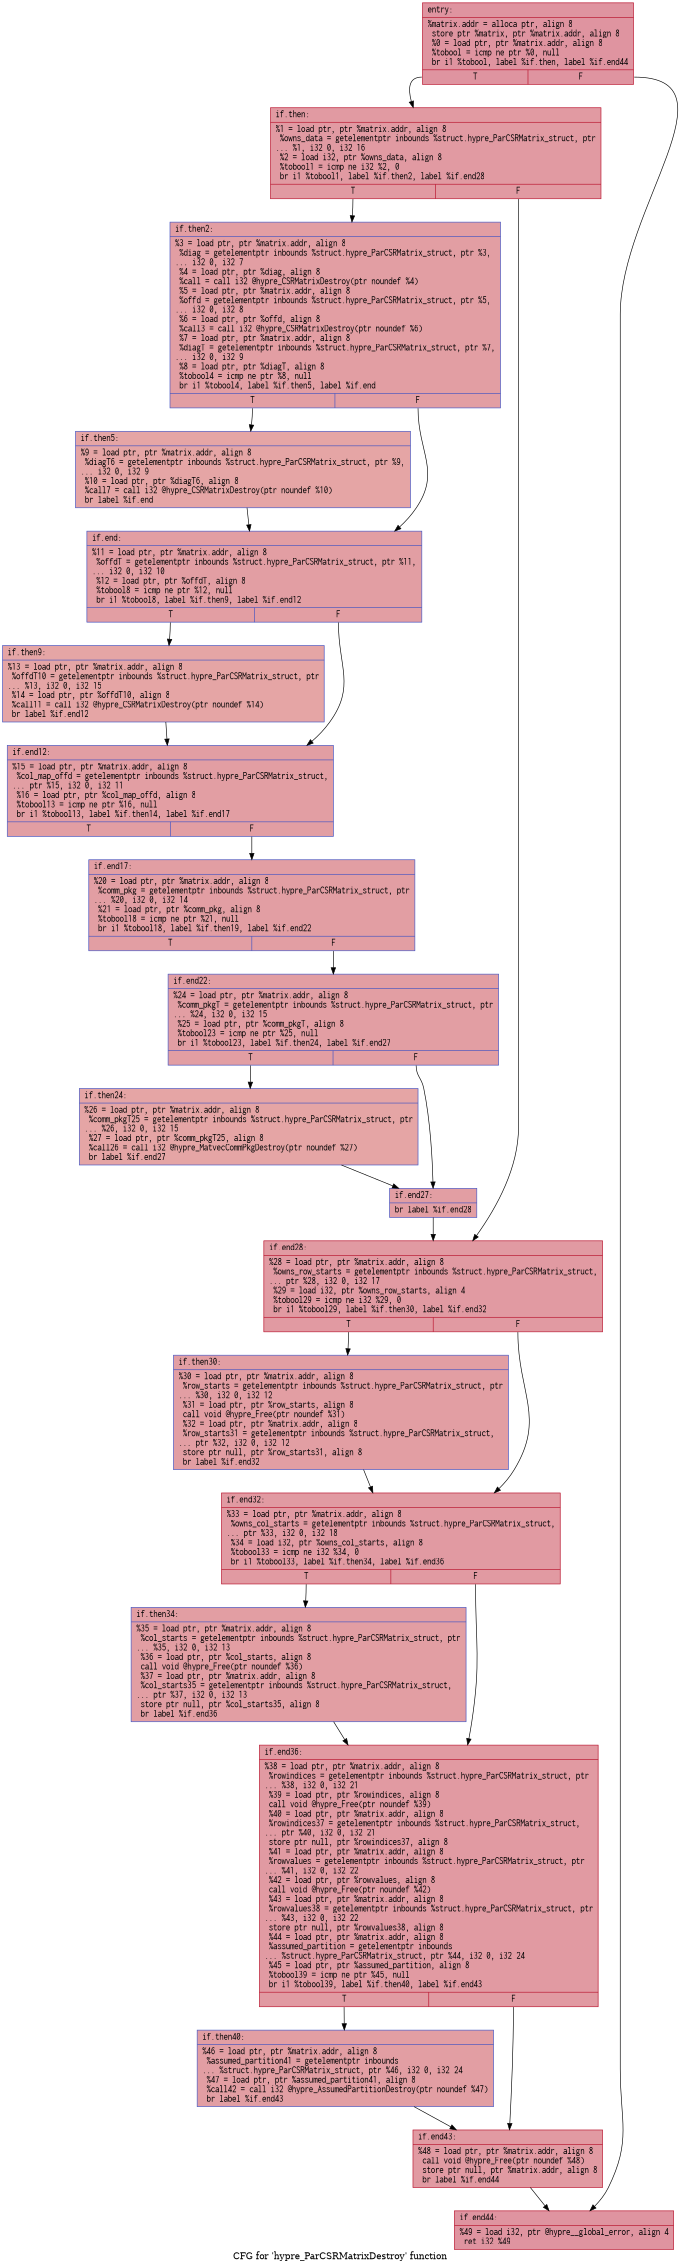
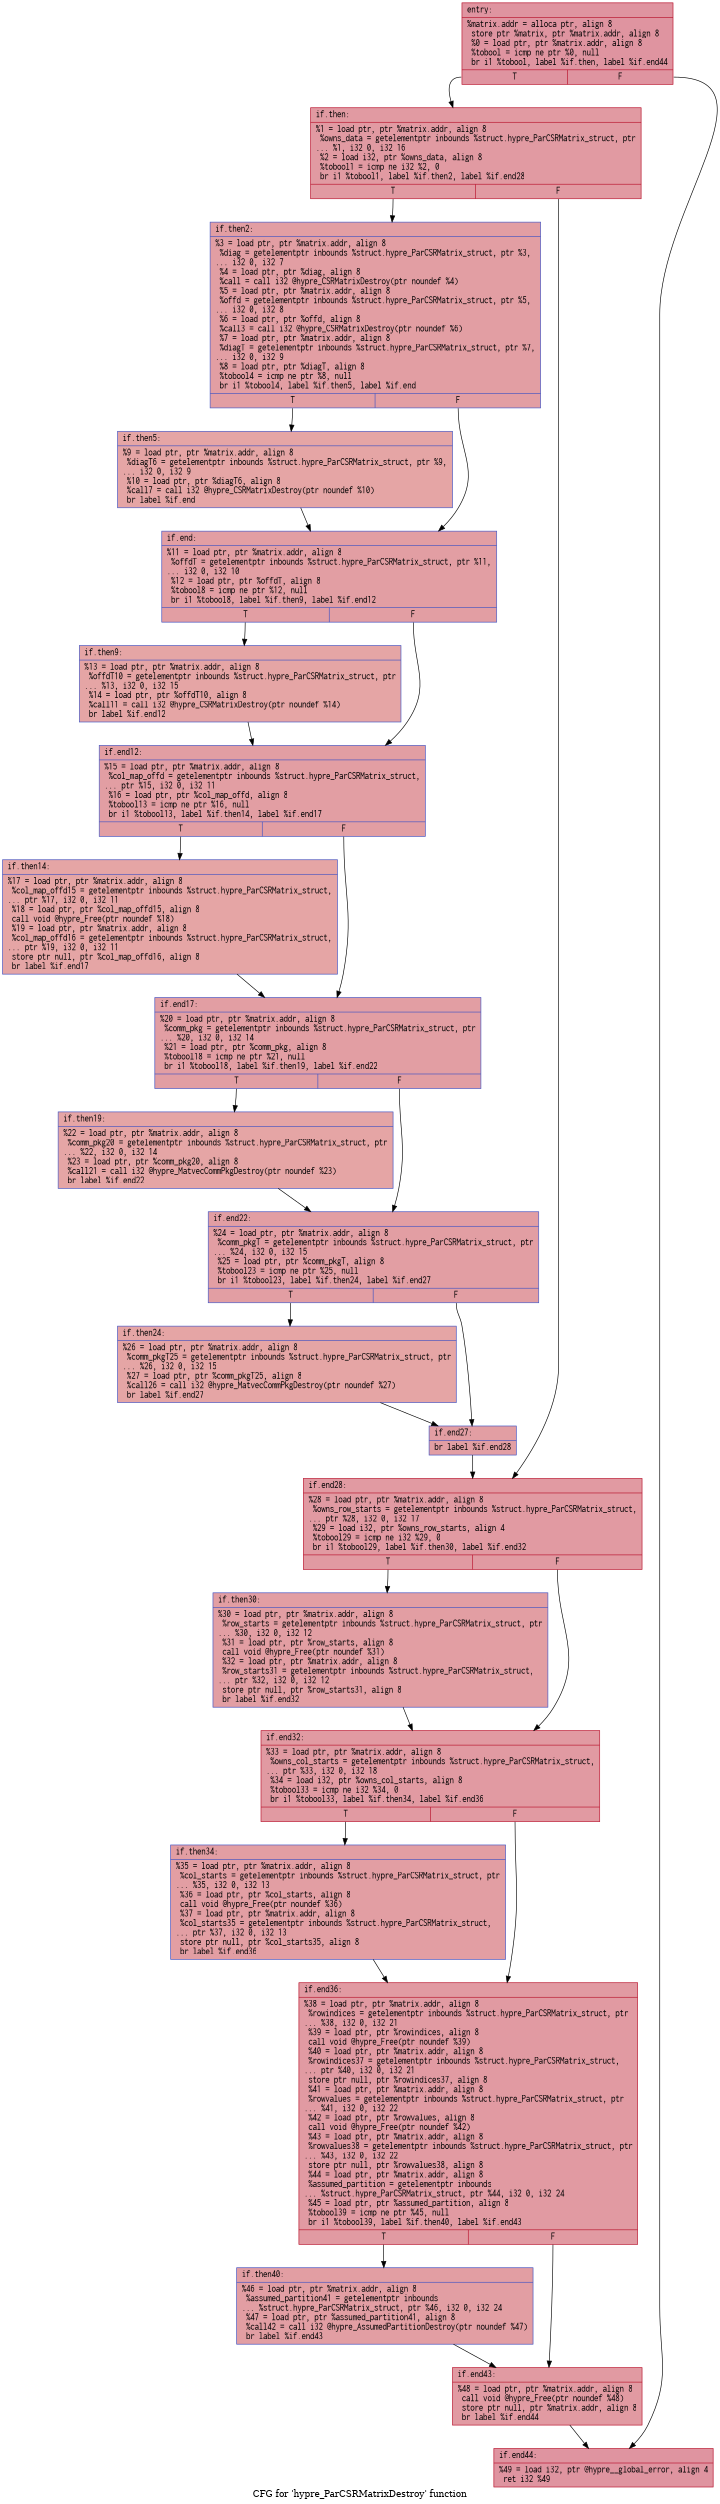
none -> (170, 917)
none -> (226, 1150)
